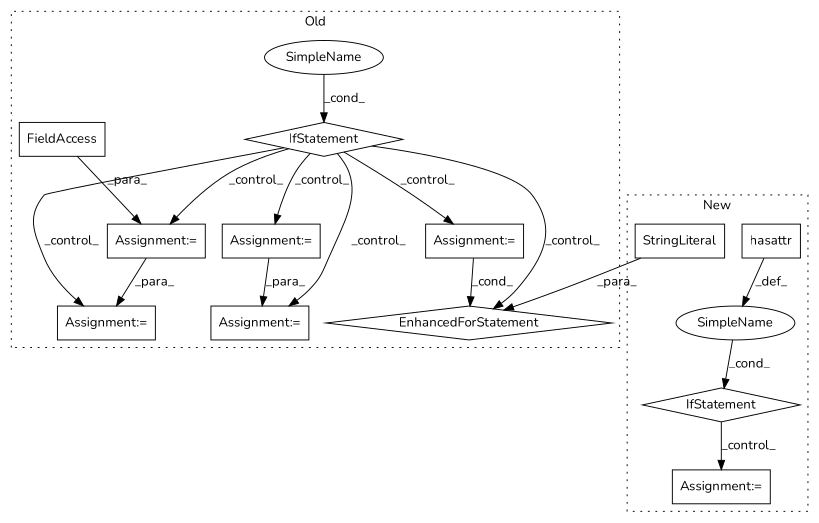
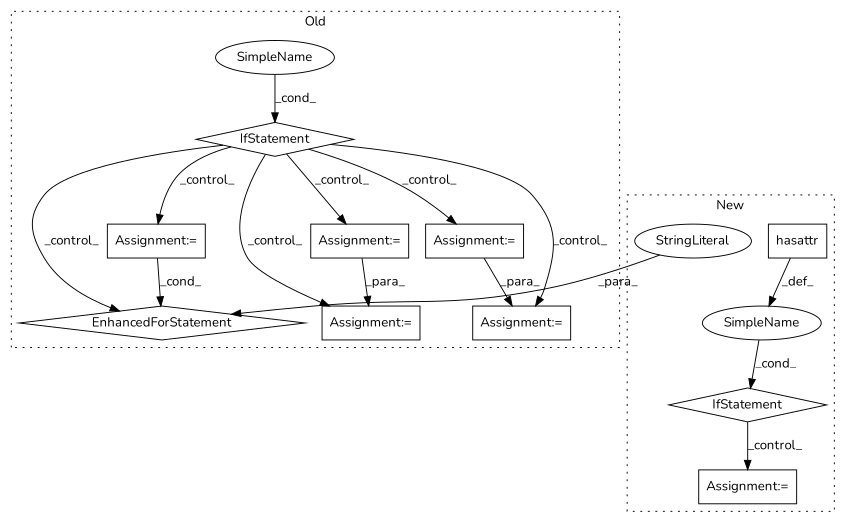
(62, 139) -> none
(680, 241) -> (693, 241)
